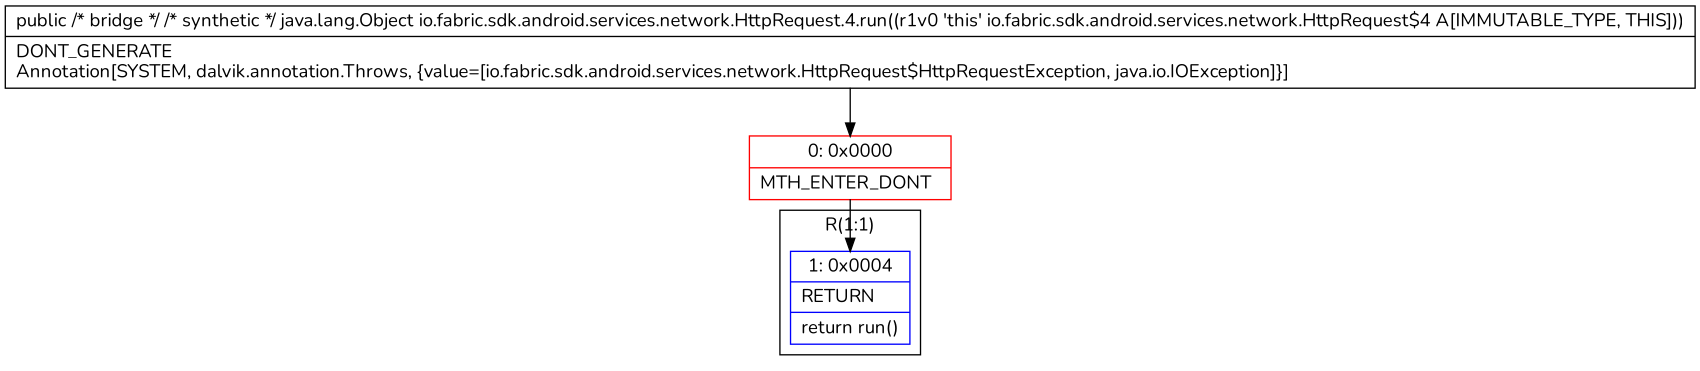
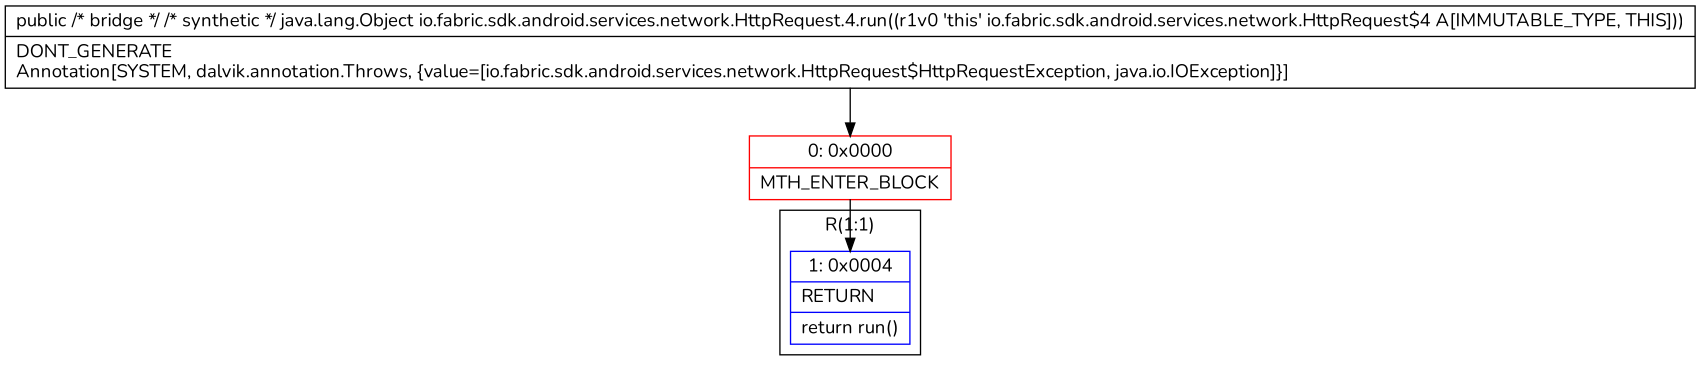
(846, 183) -> (850, 183)
